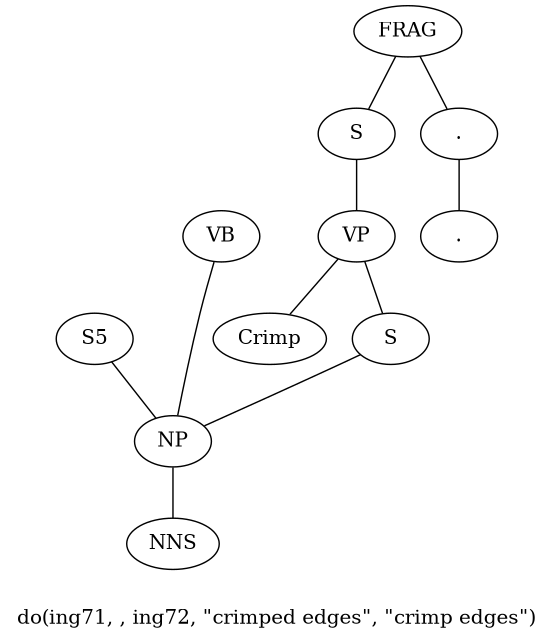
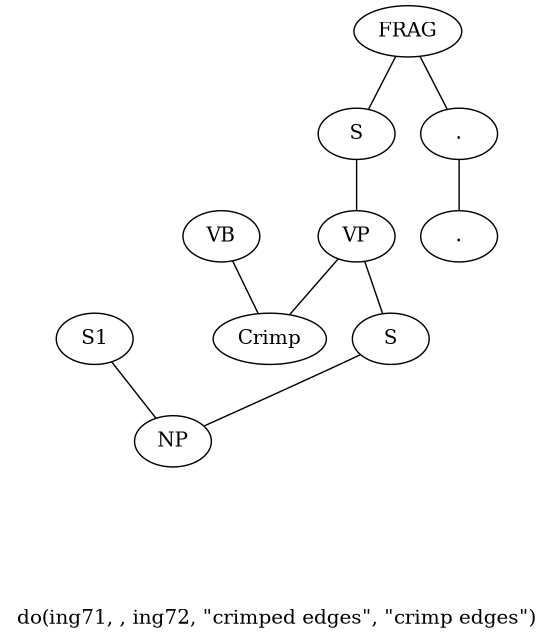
(194, 338) -> (245, 287)
(95, 339) -> (95, 339)
(173, 544) -> none
